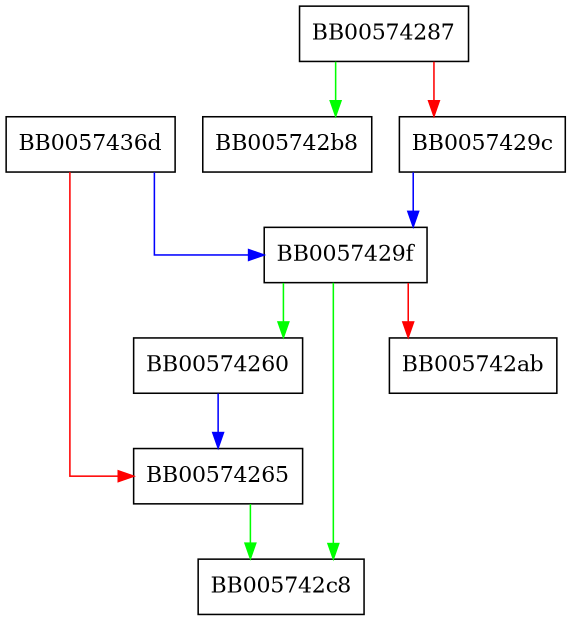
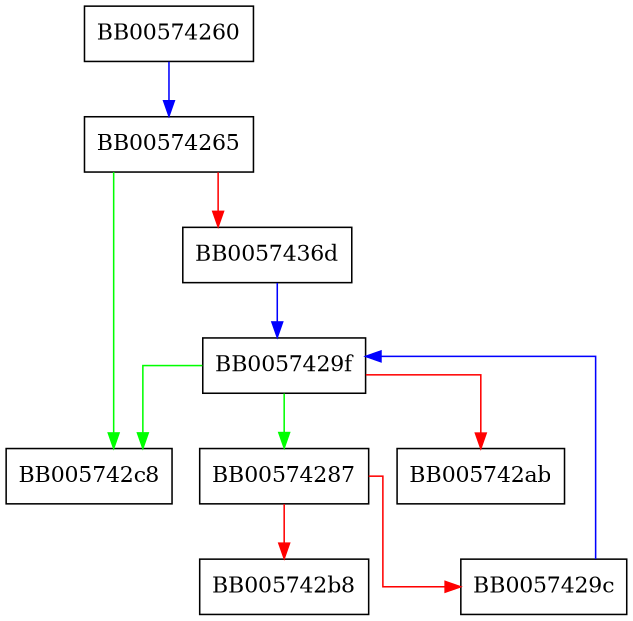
(336, 81) -> (284, 524)
(283, 302) -> (284, 413)
(70, 348) -> (218, 192)
